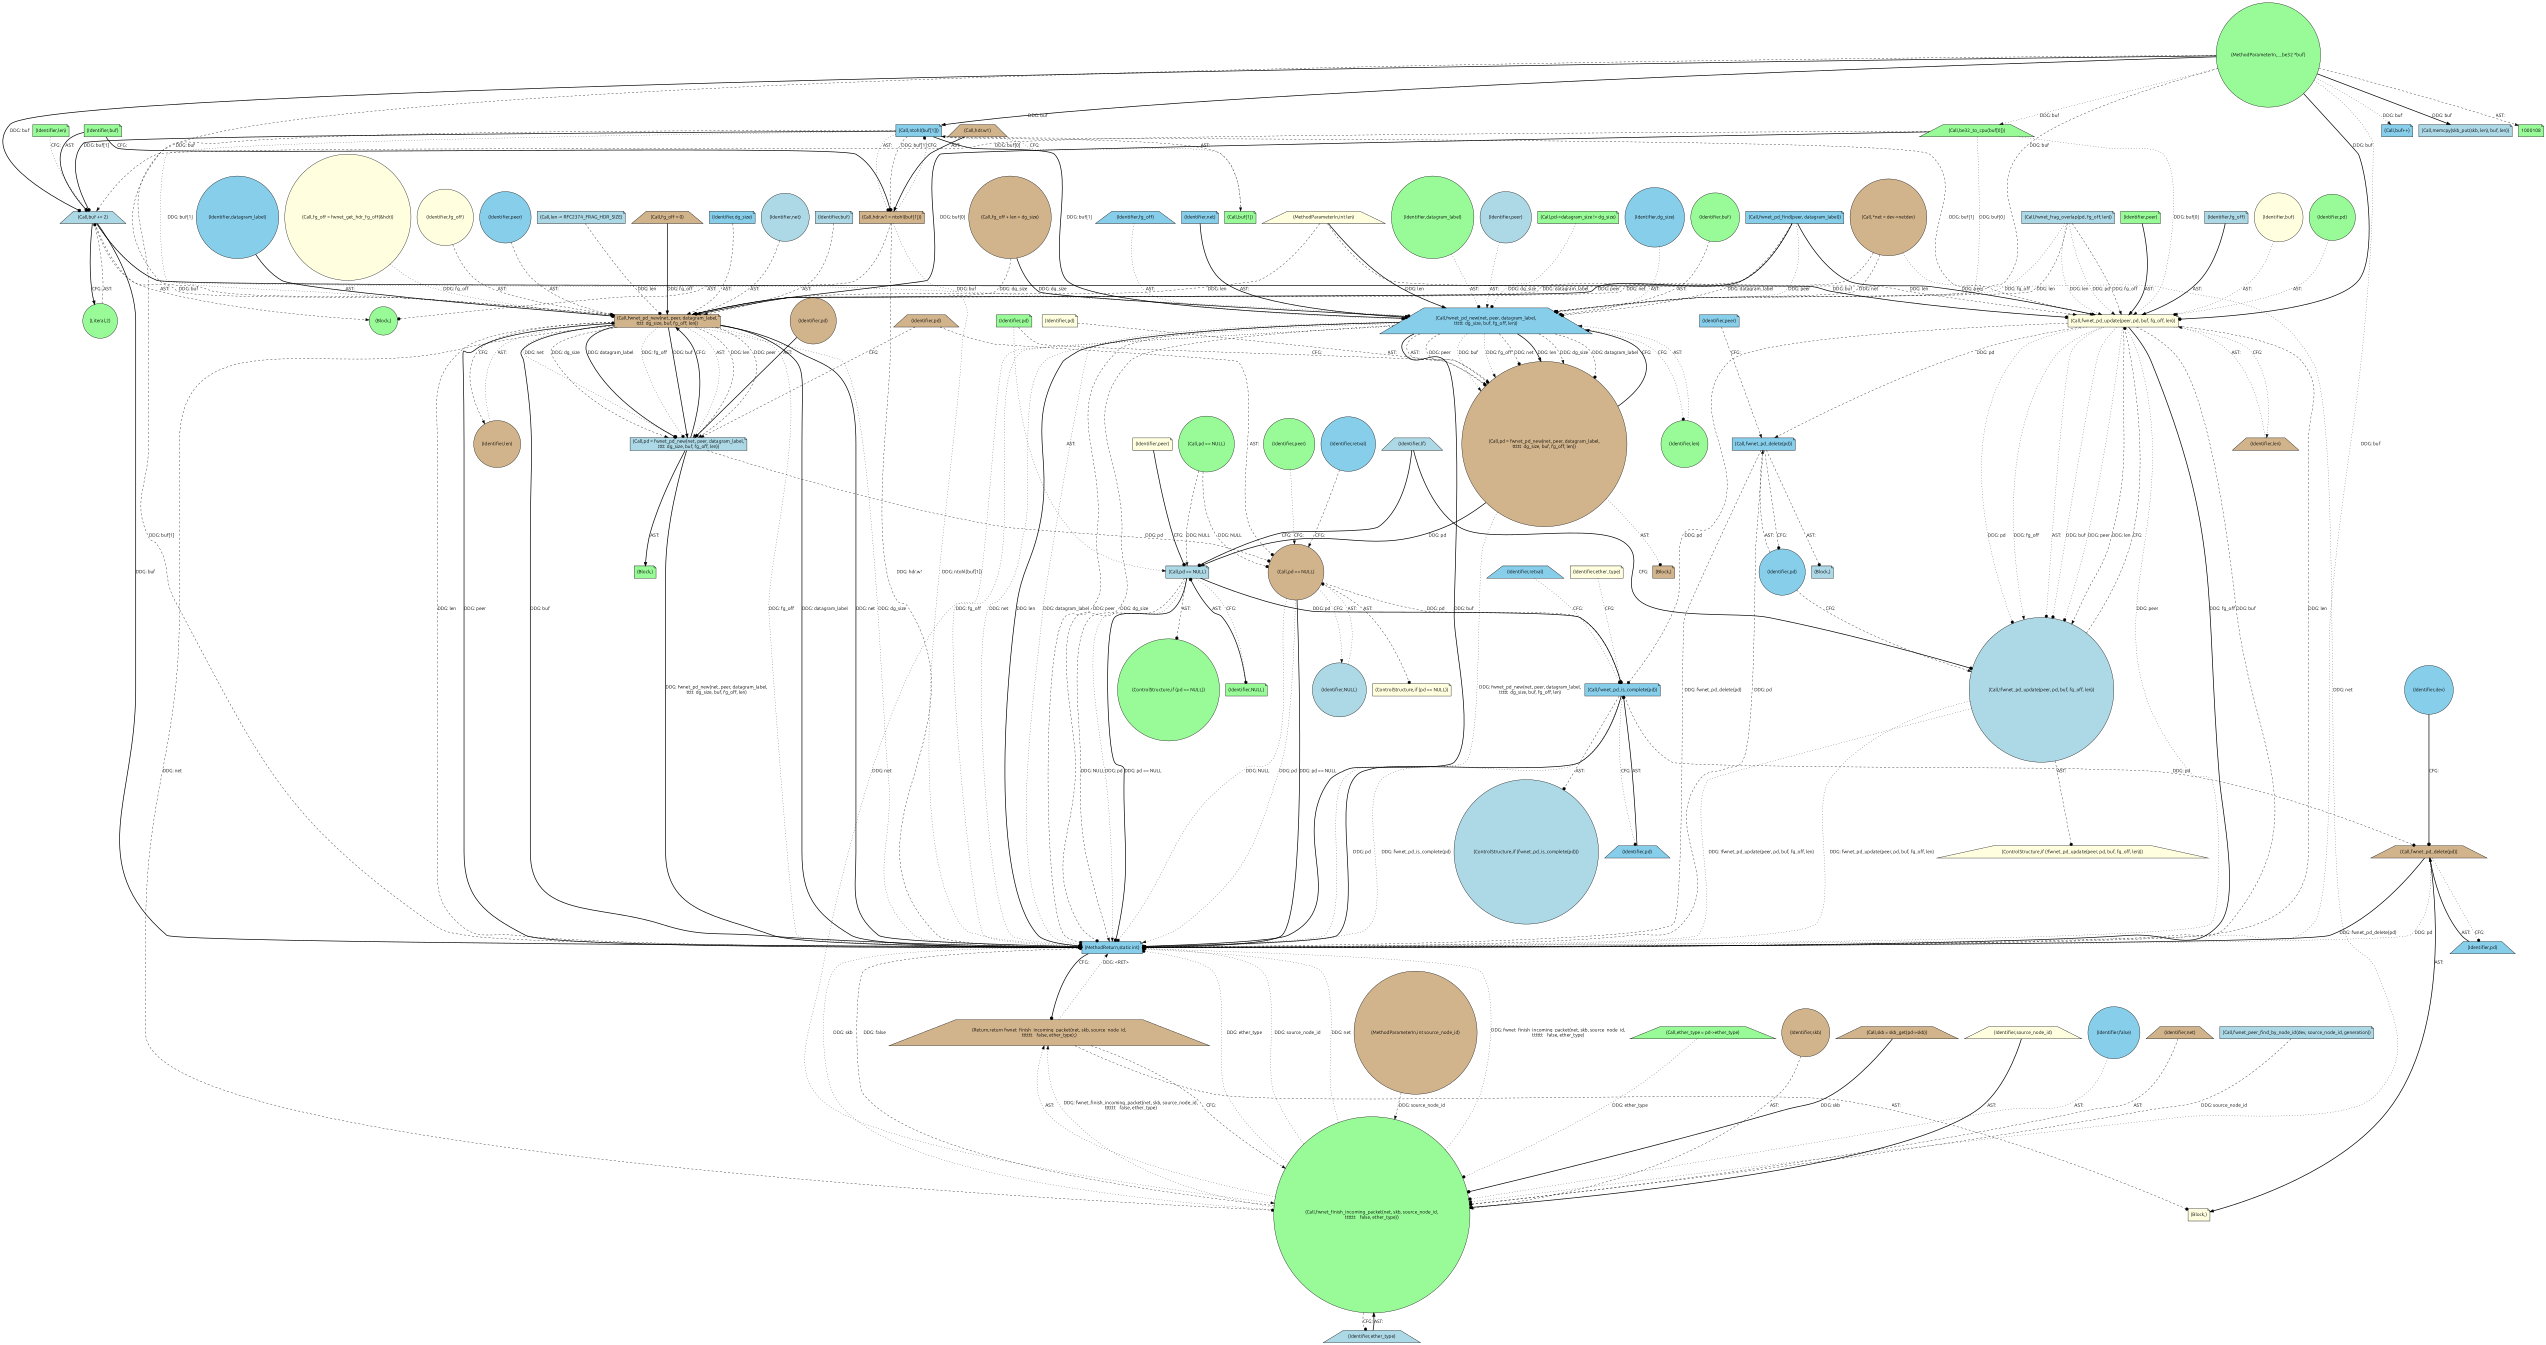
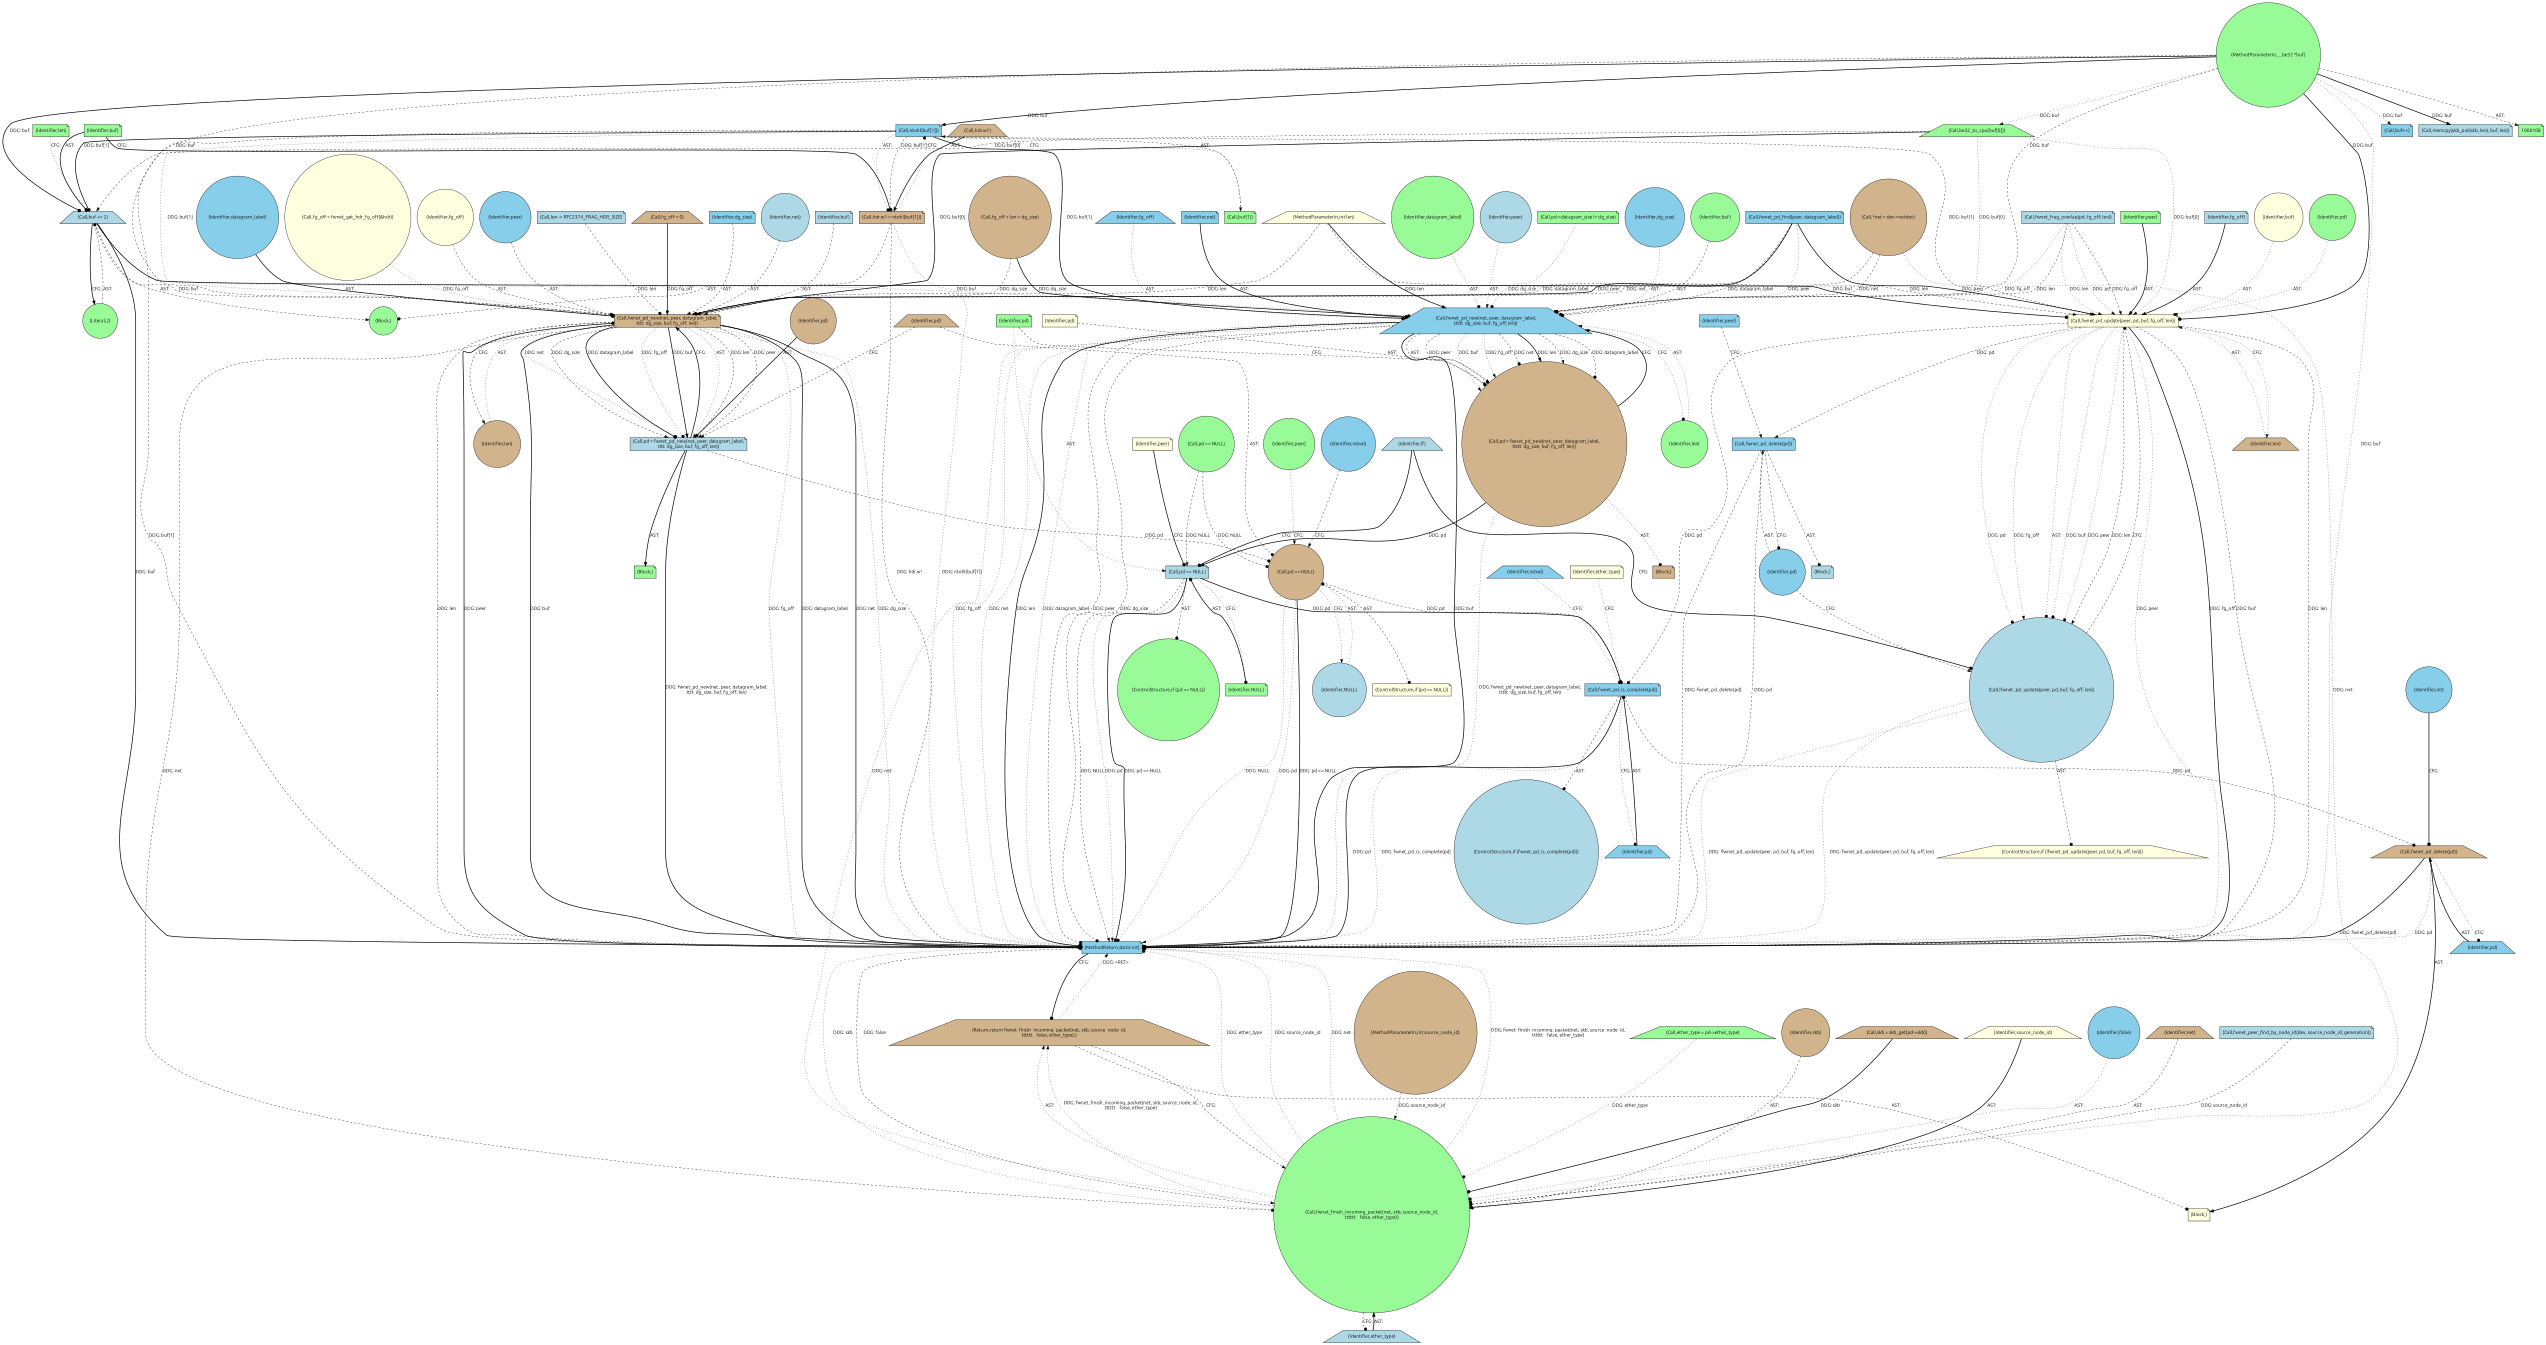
(2429, 690) -> (2429, 690)
